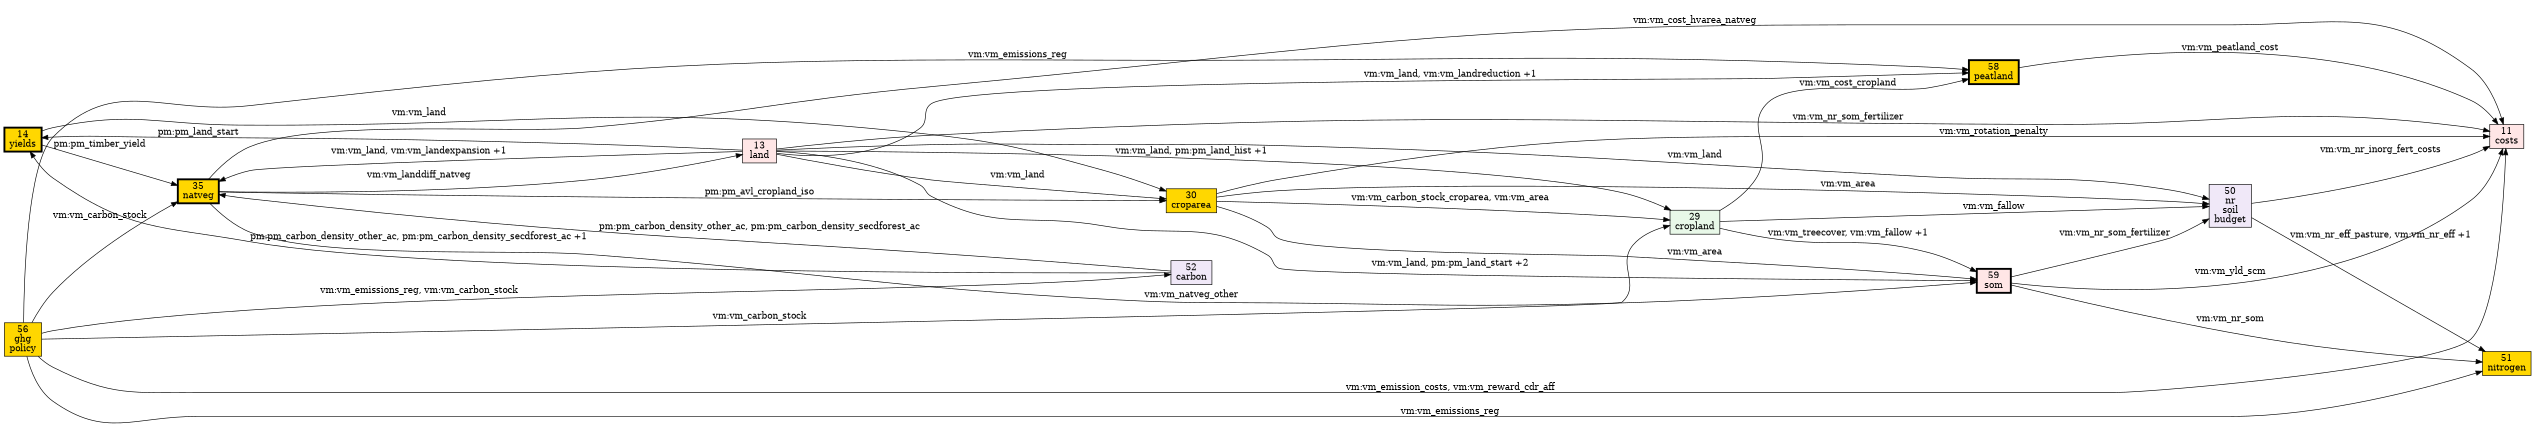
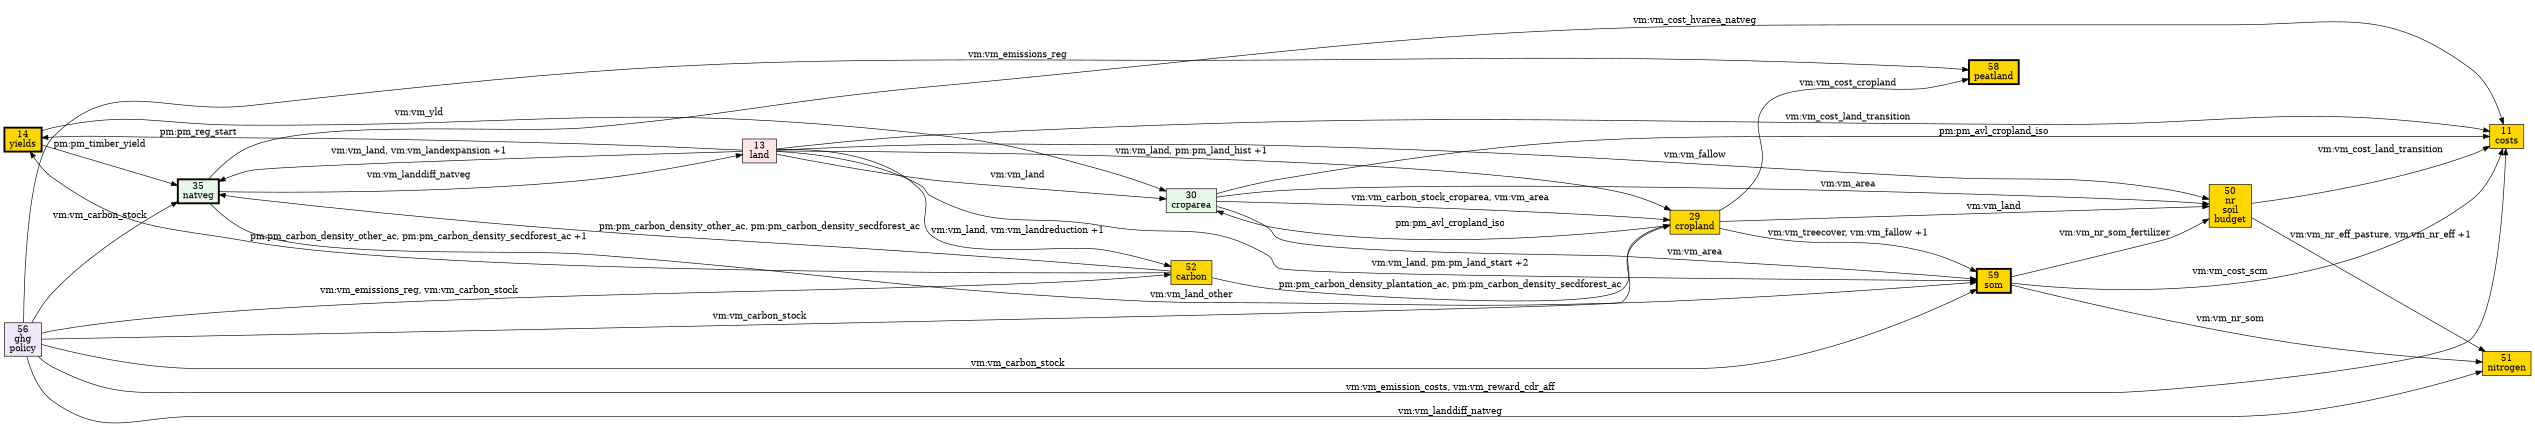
(2263, 54) -> none
(1358, 82) -> (947, 243)
(419, 113) -> (419, 113)
(1848, 117) -> (1848, 117)
(198, 132) -> (198, 132)
(1994, 132) -> (1994, 132)
(2507, 136) -> (2507, 136)
(2381, 150) -> (2381, 150)
(1695, 155) -> (1695, 155)
(198, 191) -> (198, 191)
(689, 198) -> (1445, 240)
(1191, 201) -> (1191, 201)
(2230, 206) -> (2230, 206)
(1994, 207) -> (1994, 207)
(1695, 222) -> (1695, 222)
(2230, 272) -> (2230, 272)
(1191, 273) -> (1191, 273)
(1994, 281) -> (1994, 281)
(1191, 295) -> (1191, 295)
none -> (1460, 300)
(23, 339) -> (23, 339)
none -> (1012, 368)
(1450, 412) -> (1450, 412)
